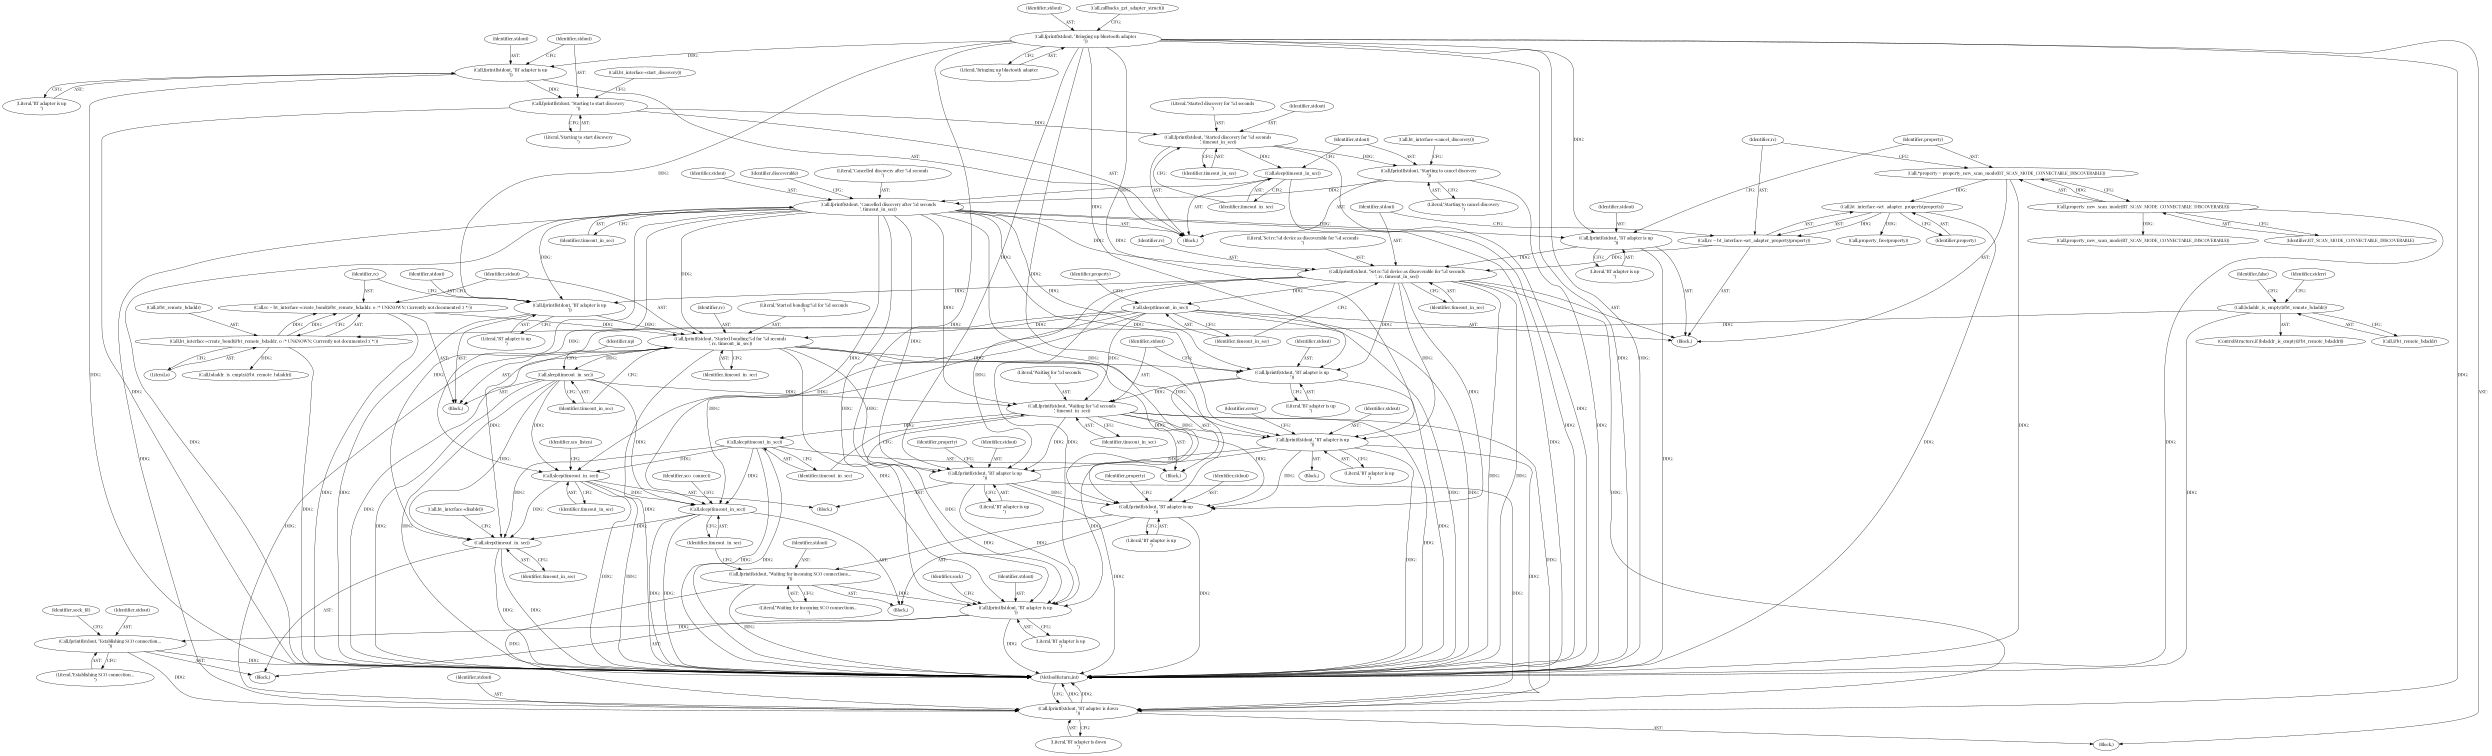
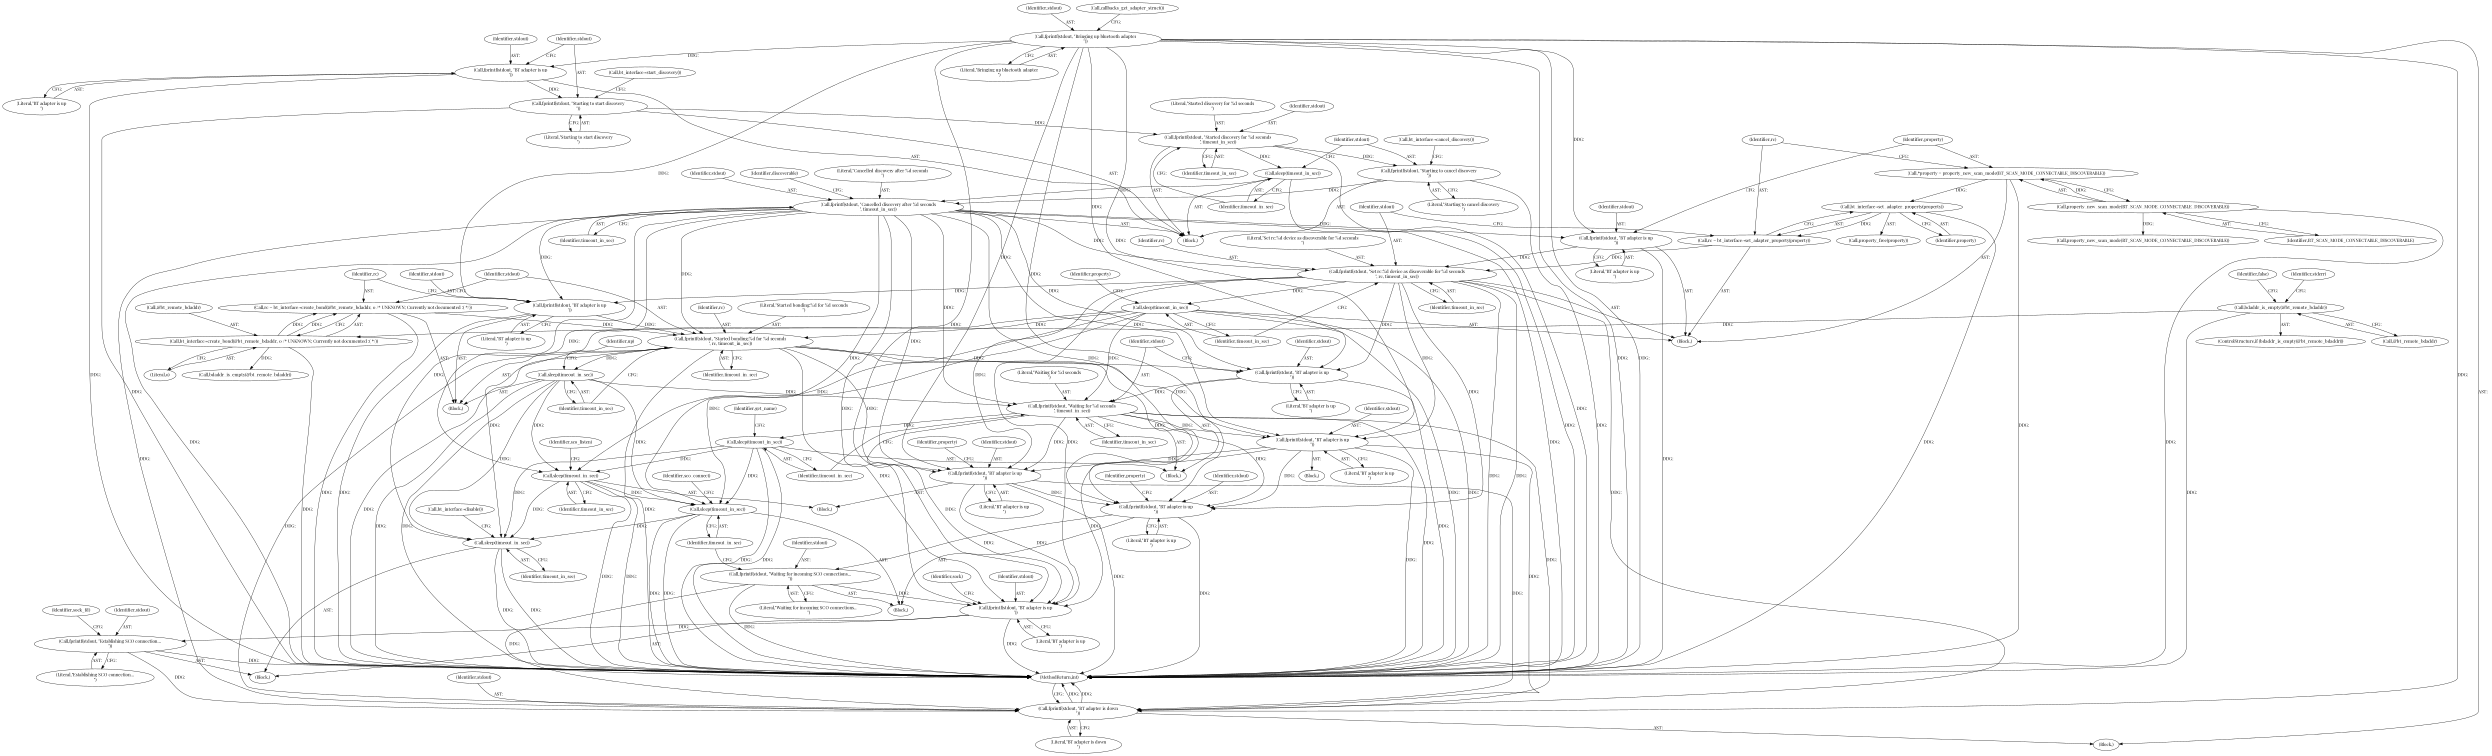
(1810, 224) -> (1810, 224)
(1892, 224) -> (1892, 224)
none -> (755, 409)
(1241, 409) -> none
